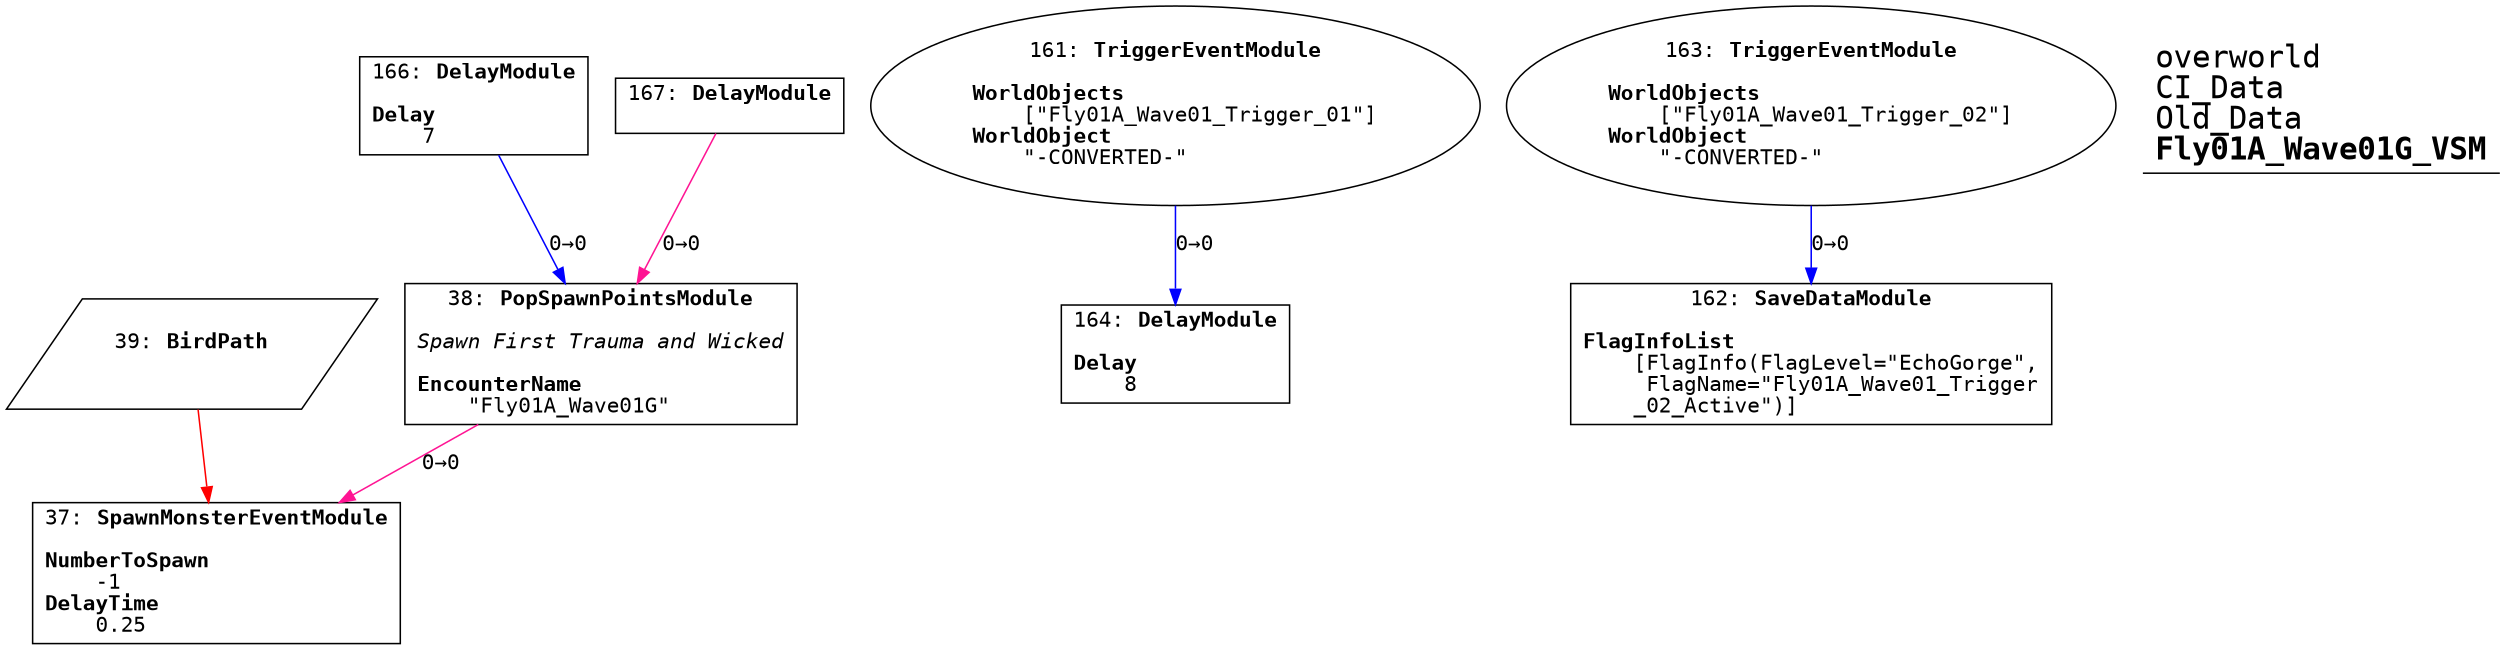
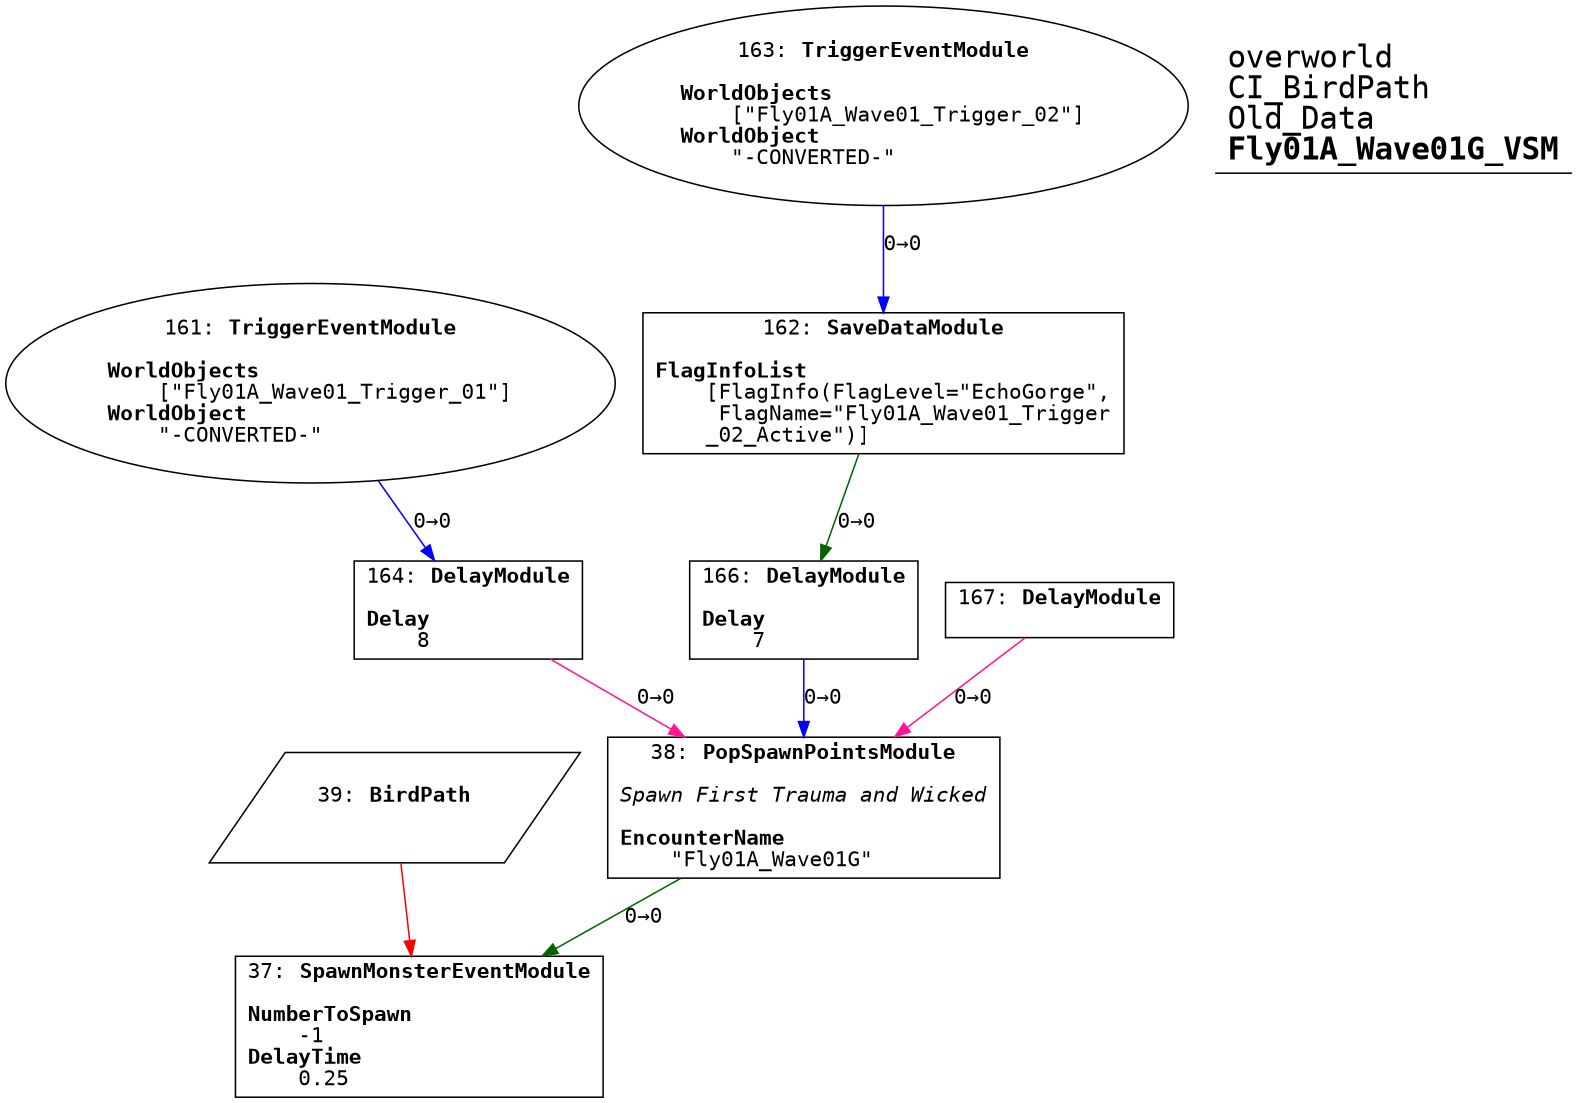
(2220, 89) -> (1329, 89)
(416, 460) -> (618, 913)
none -> (842, 500)
none -> (611, 694)
